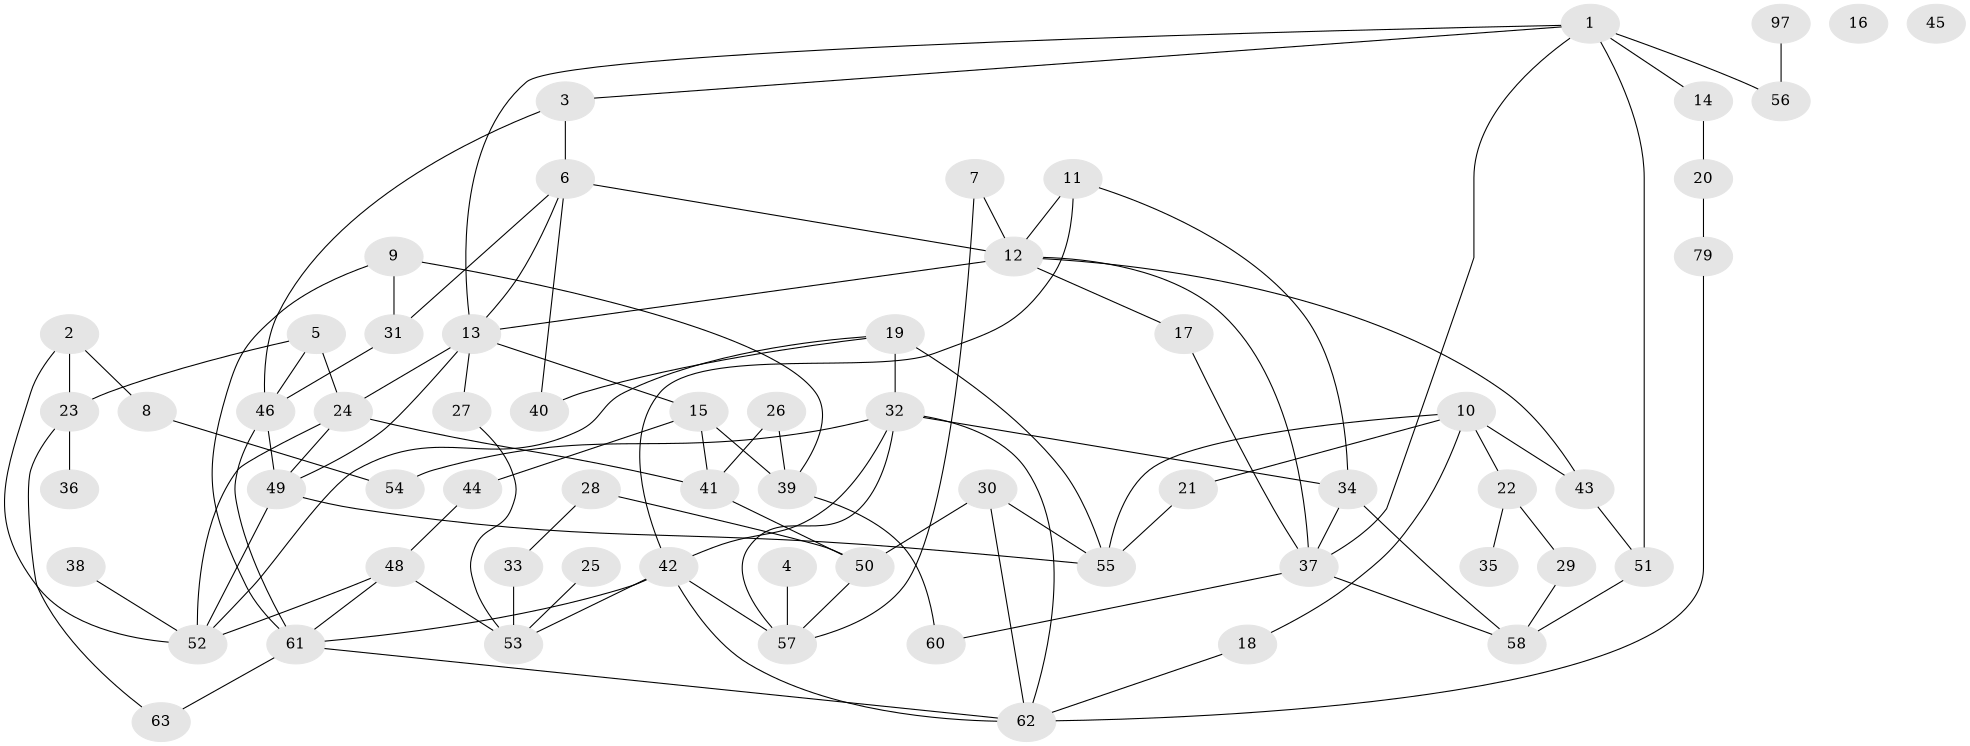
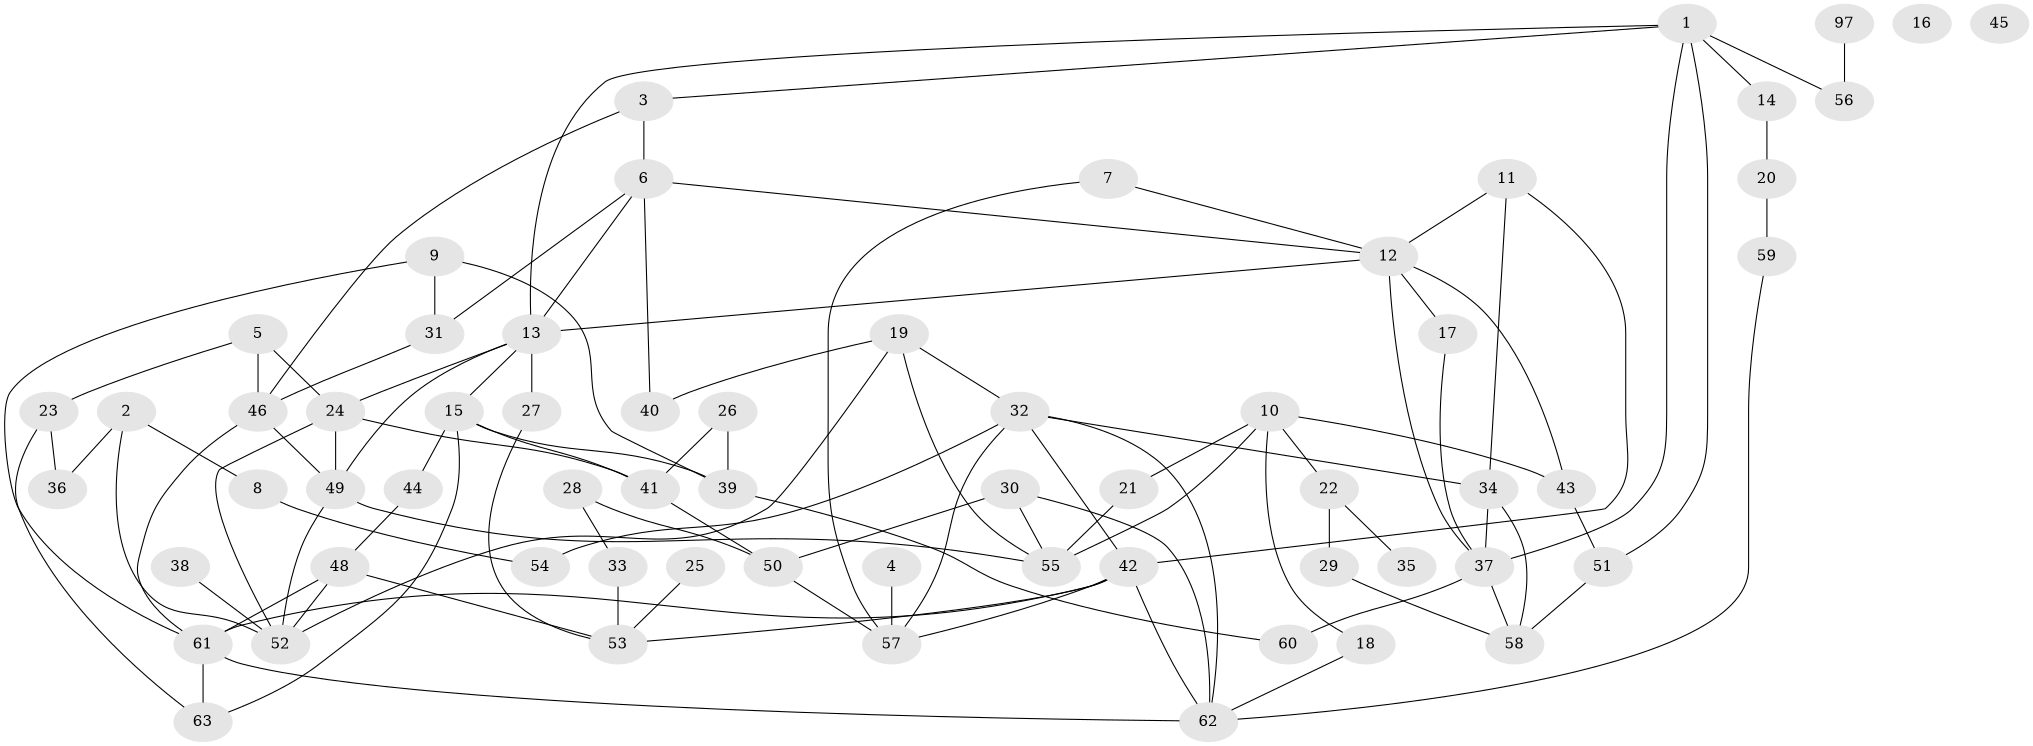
(1703, 257) -> (1767, 257)
(70, 373) -> (92, 451)
none -> (391, 607)
